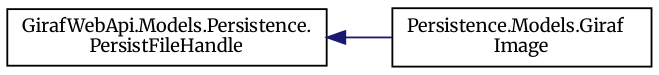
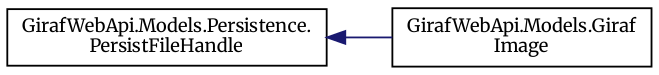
(522, 37) -> (522, 37)
